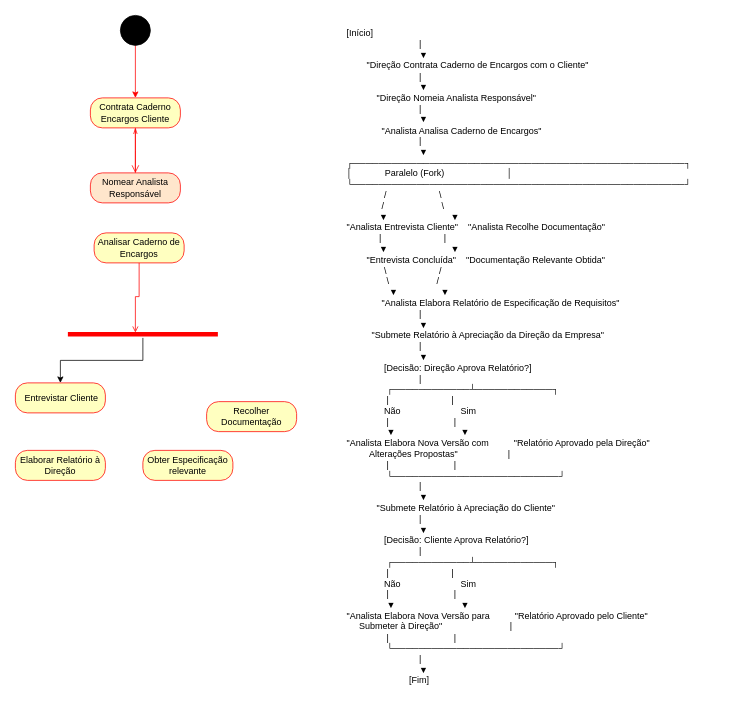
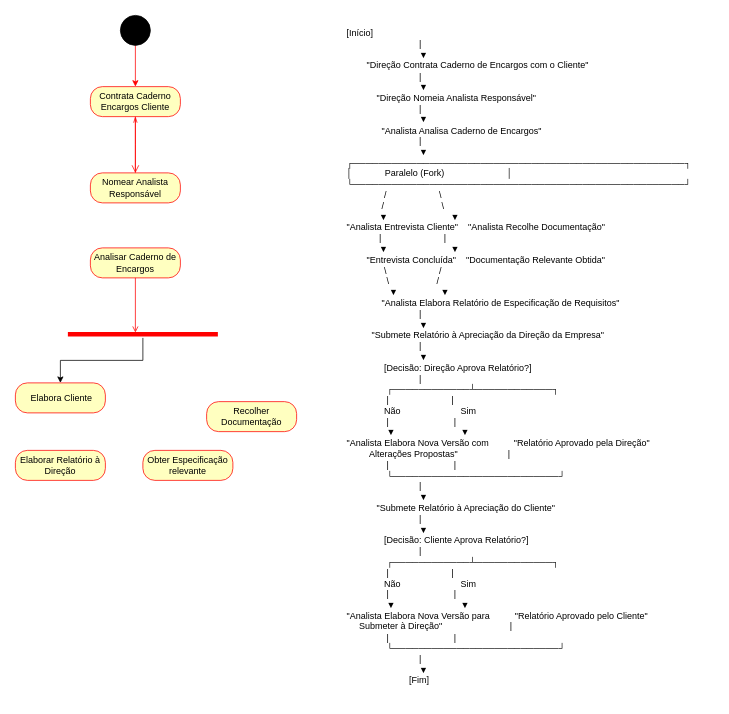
(135, 113) -> (135, 102)
(135, 188) -> (135, 188)
(139, 248) -> (135, 263)
(60, 398) -> (60, 398)
